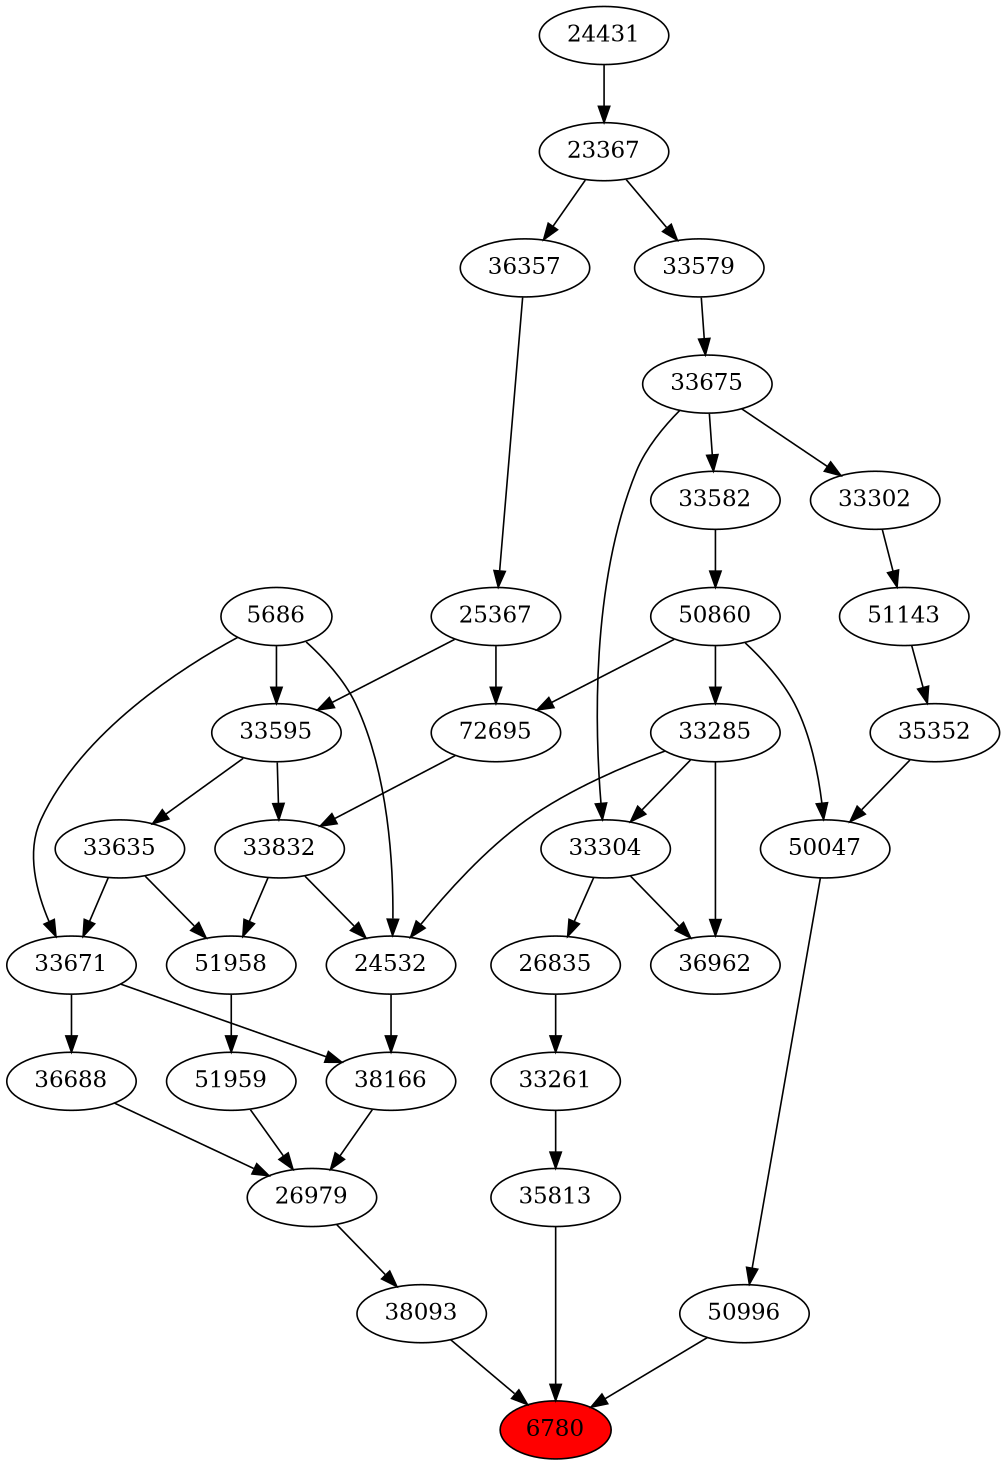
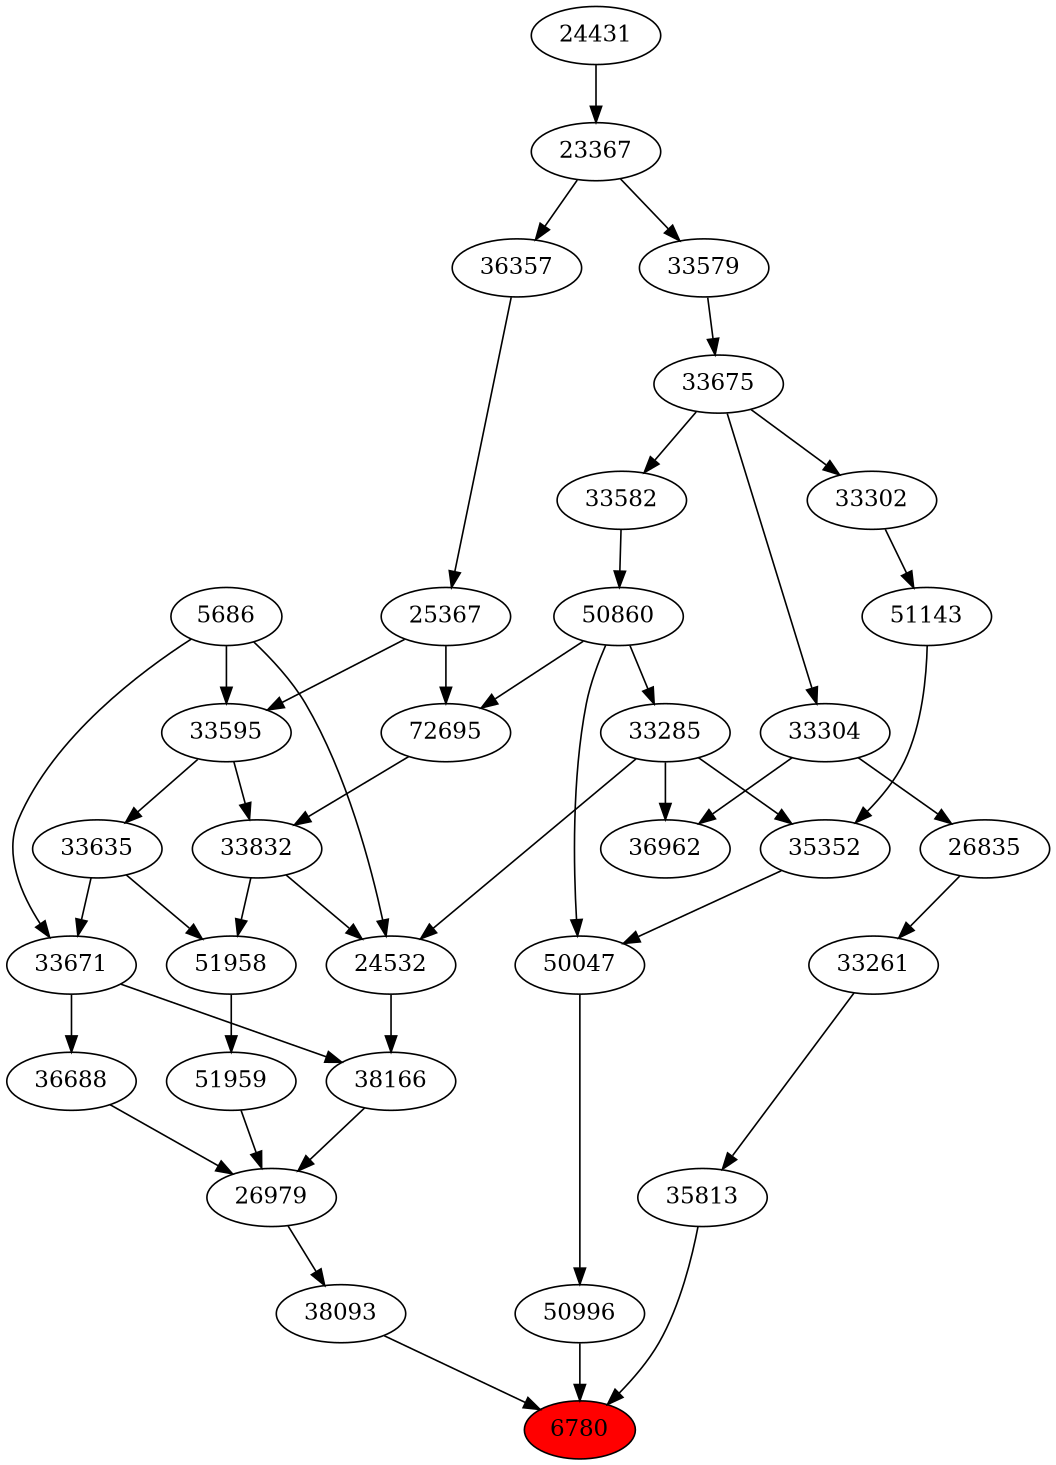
(666, 785) -> (736, 784)
